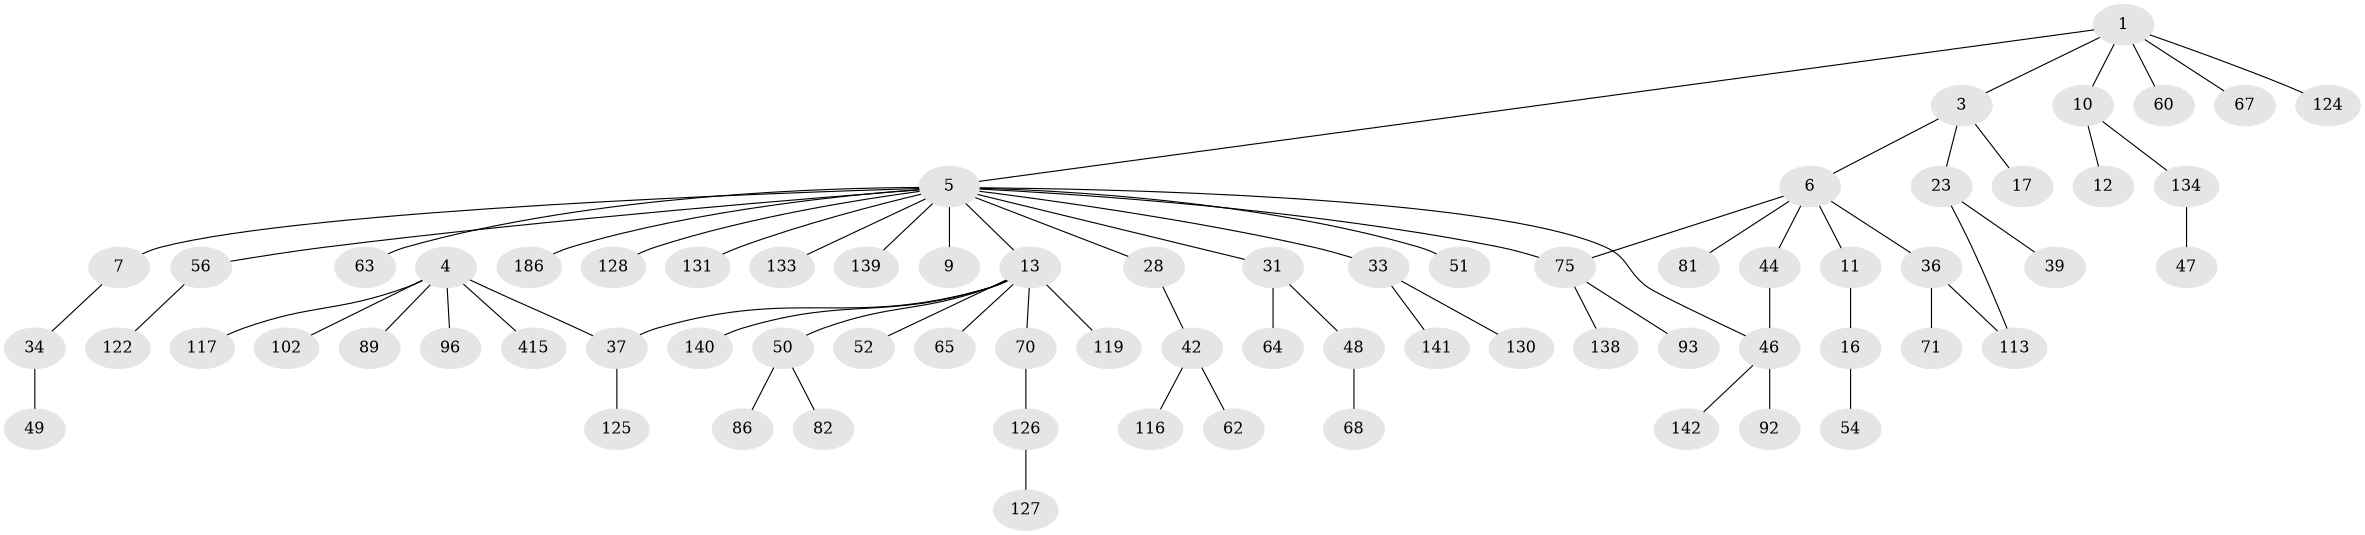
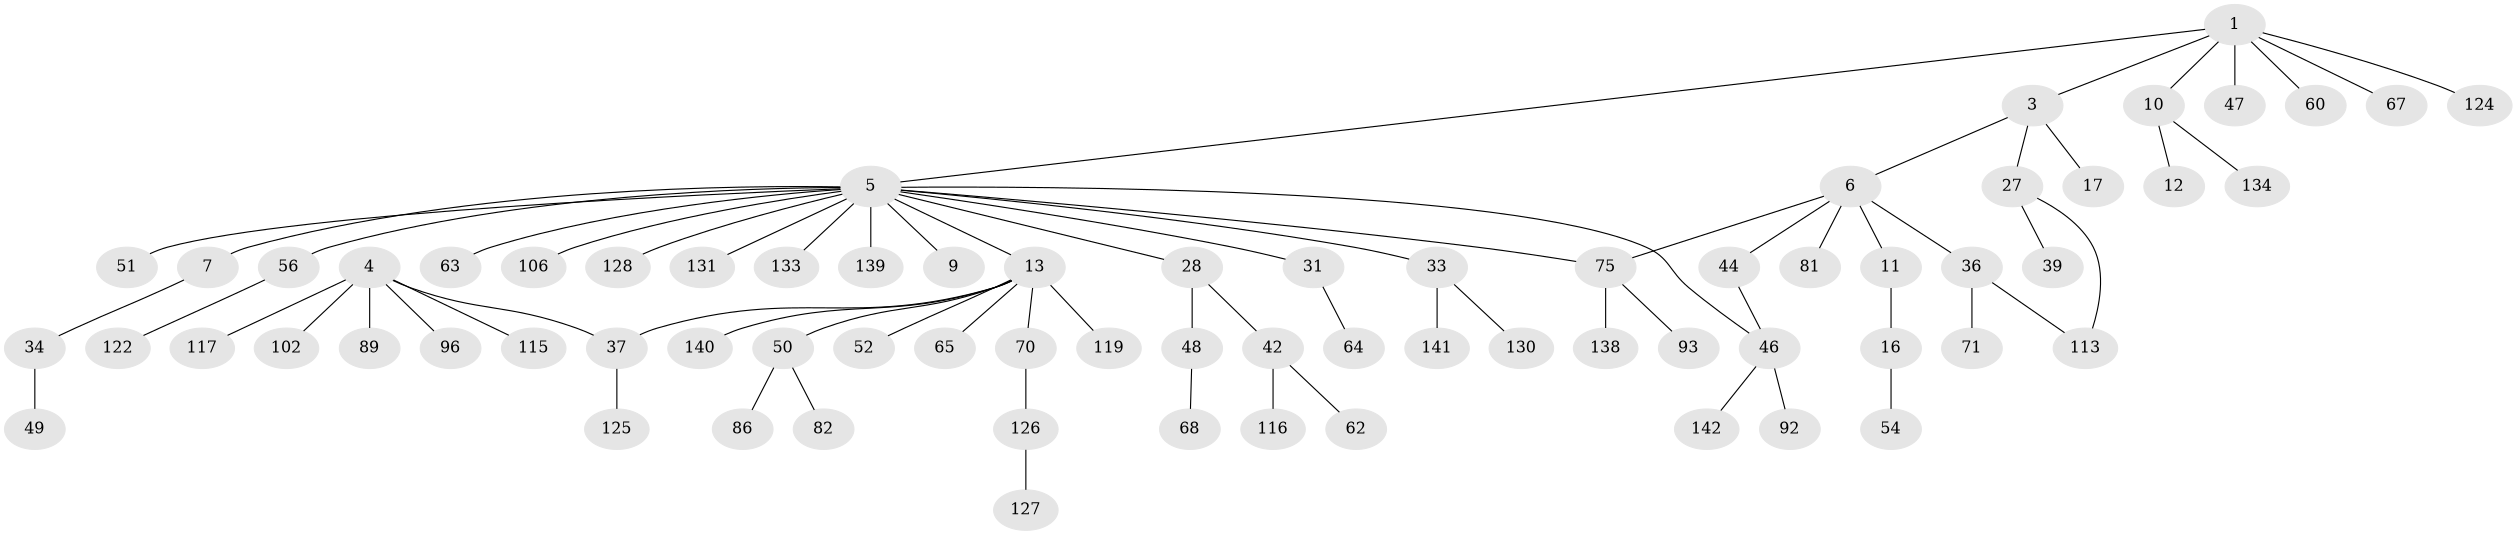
(1942, 187) -> (2012, 187)
(2187, 227) -> (2235, 65)
(529, 267) -> (534, 267)
(1313, 308) -> (1192, 308)
(534, 348) -> (534, 348)
